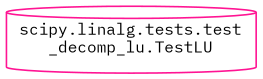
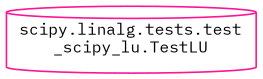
(131, 40) -> (131, 40)
